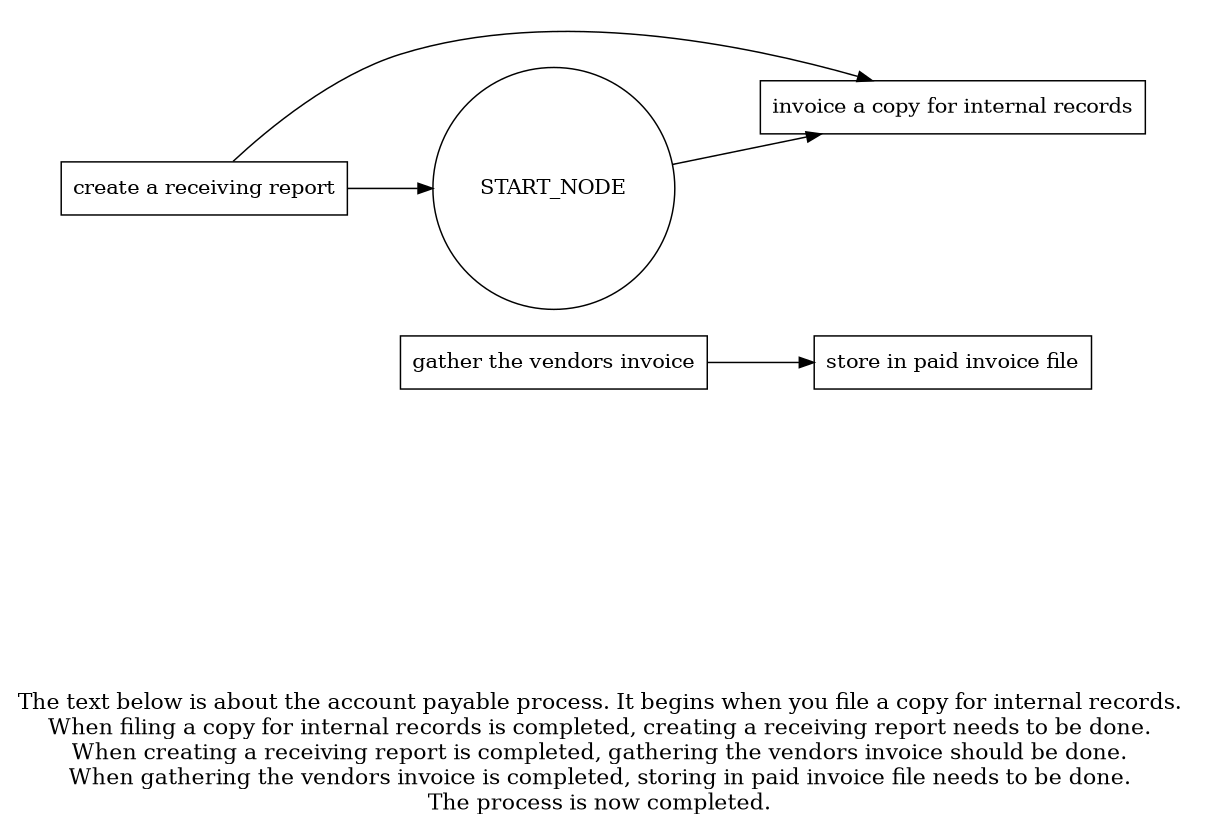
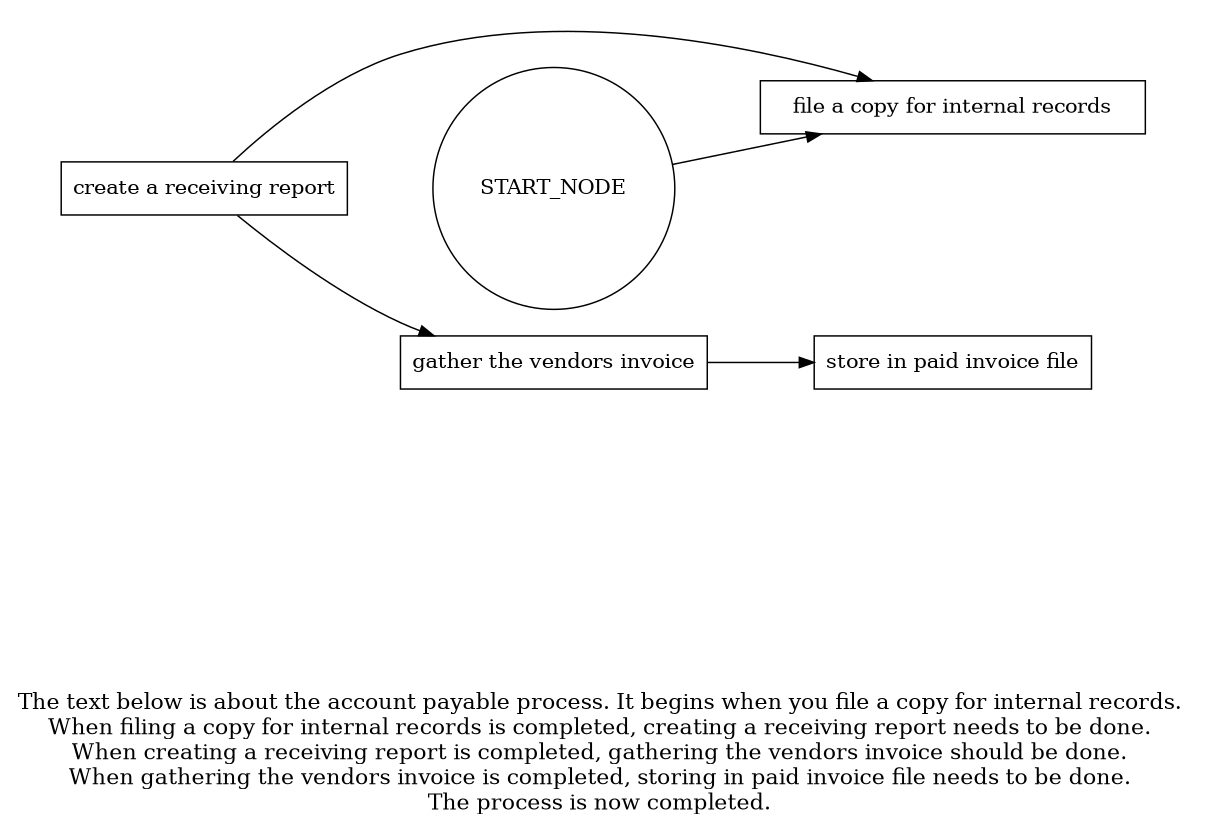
(953, 107) -> (953, 107)
(383, 188) -> (325, 280)
